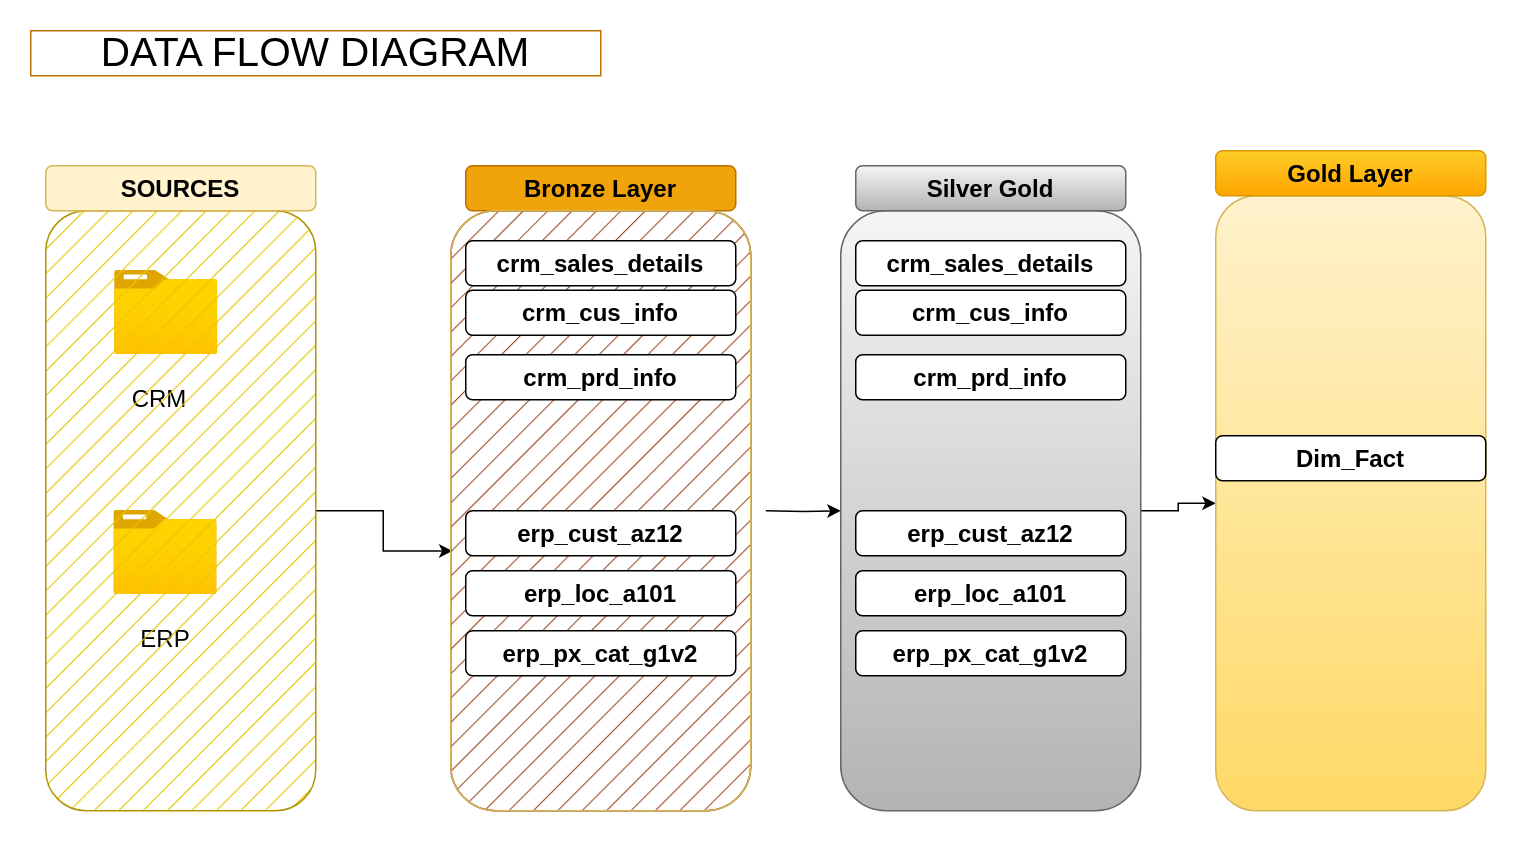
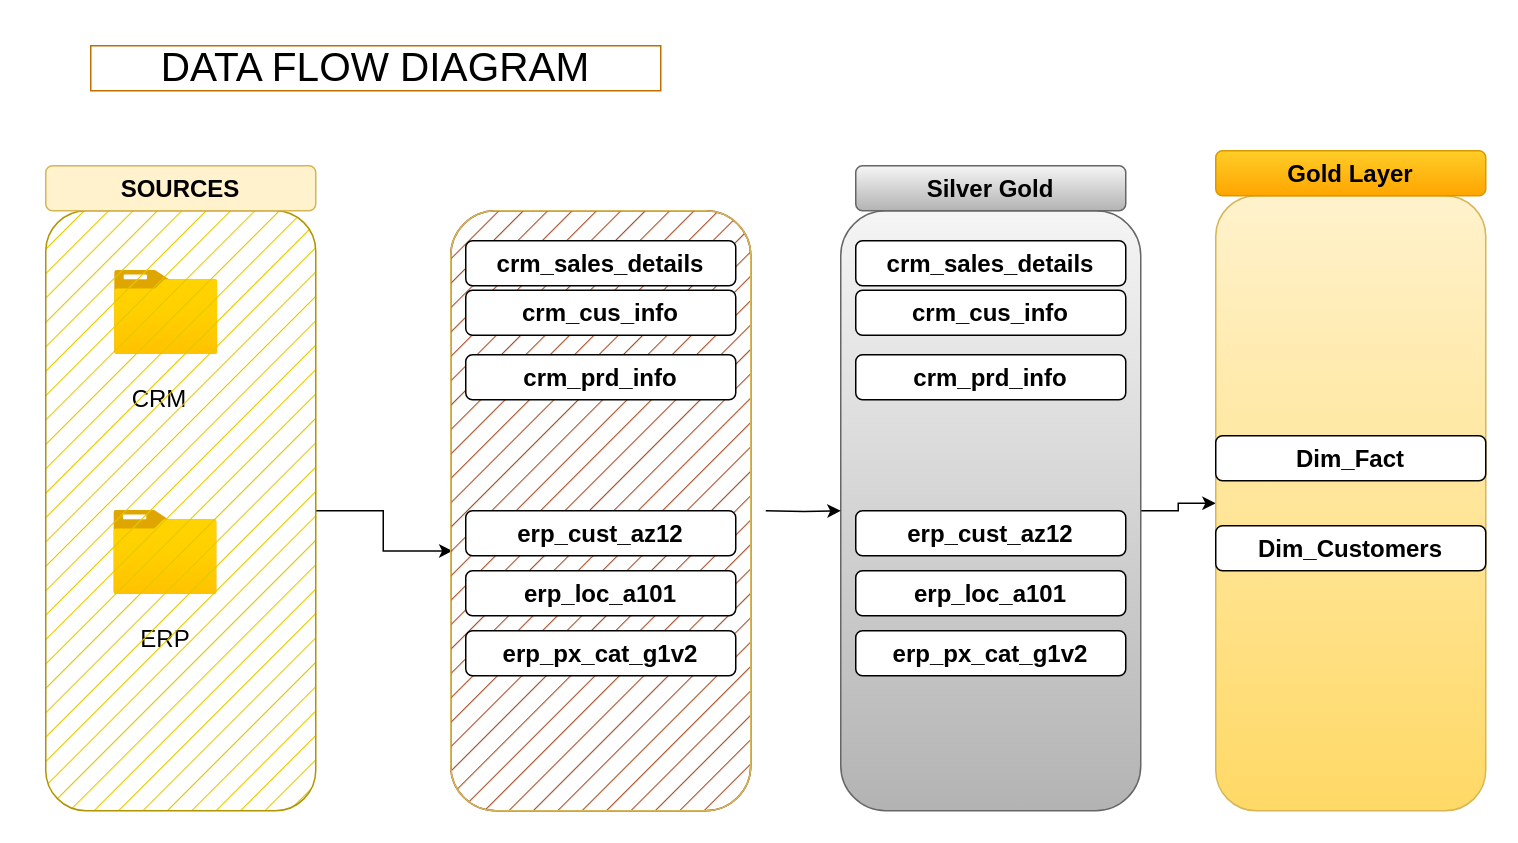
(316, 53) -> (376, 68)
(601, 188) -> none
none -> (1351, 548)
